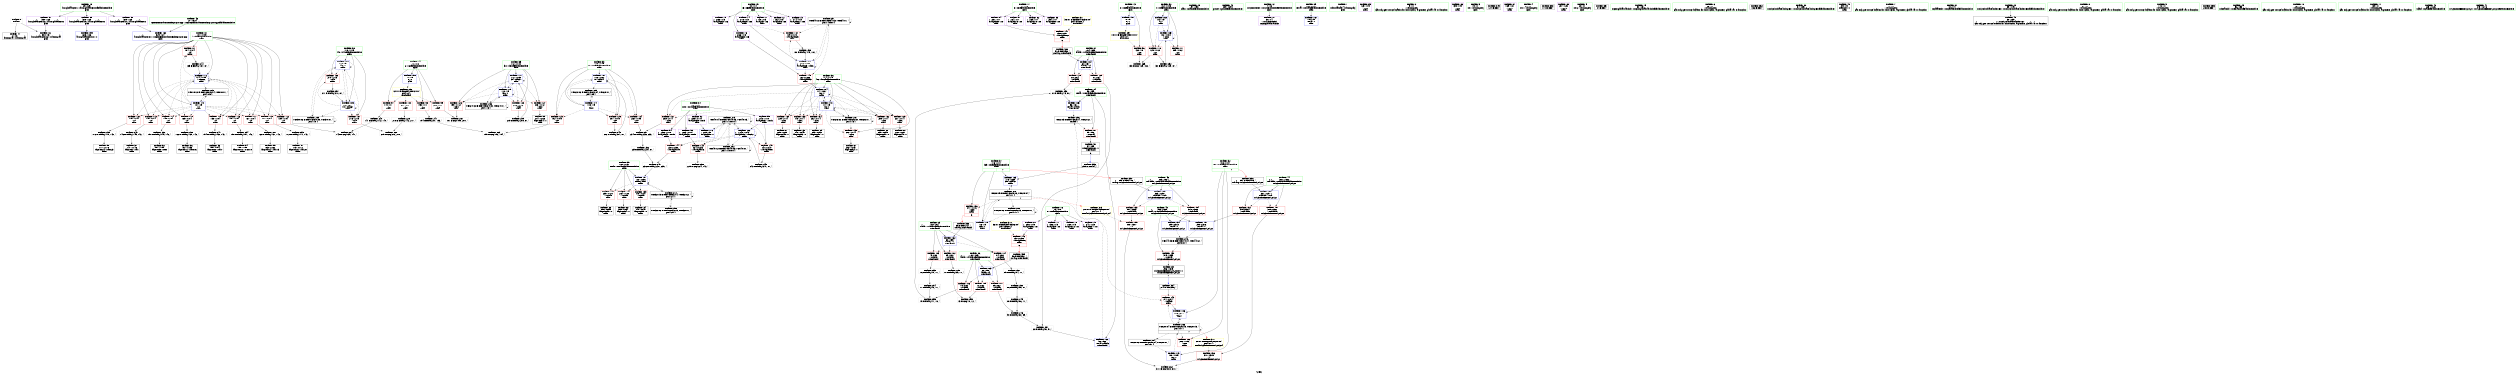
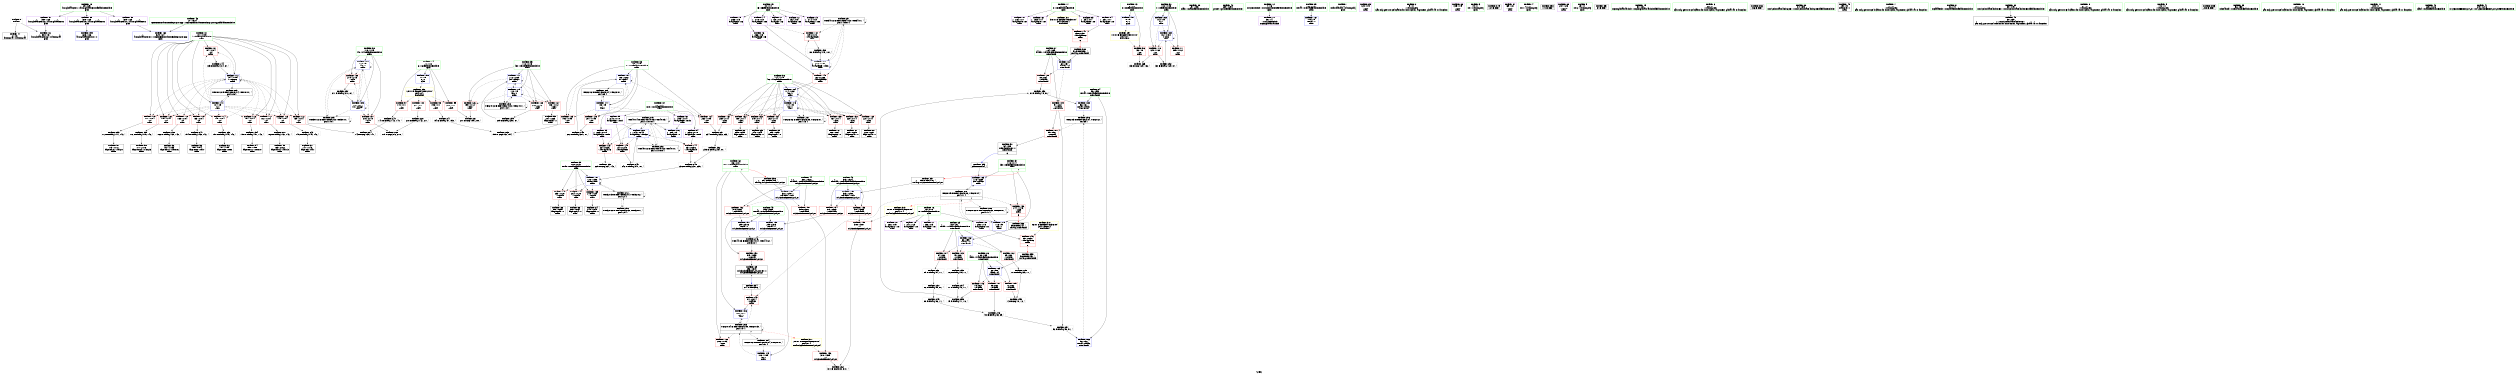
(1094, 112) -> (1055, 119)
(840, 113) -> (806, 92)
(851, 125) -> (809, 108)
